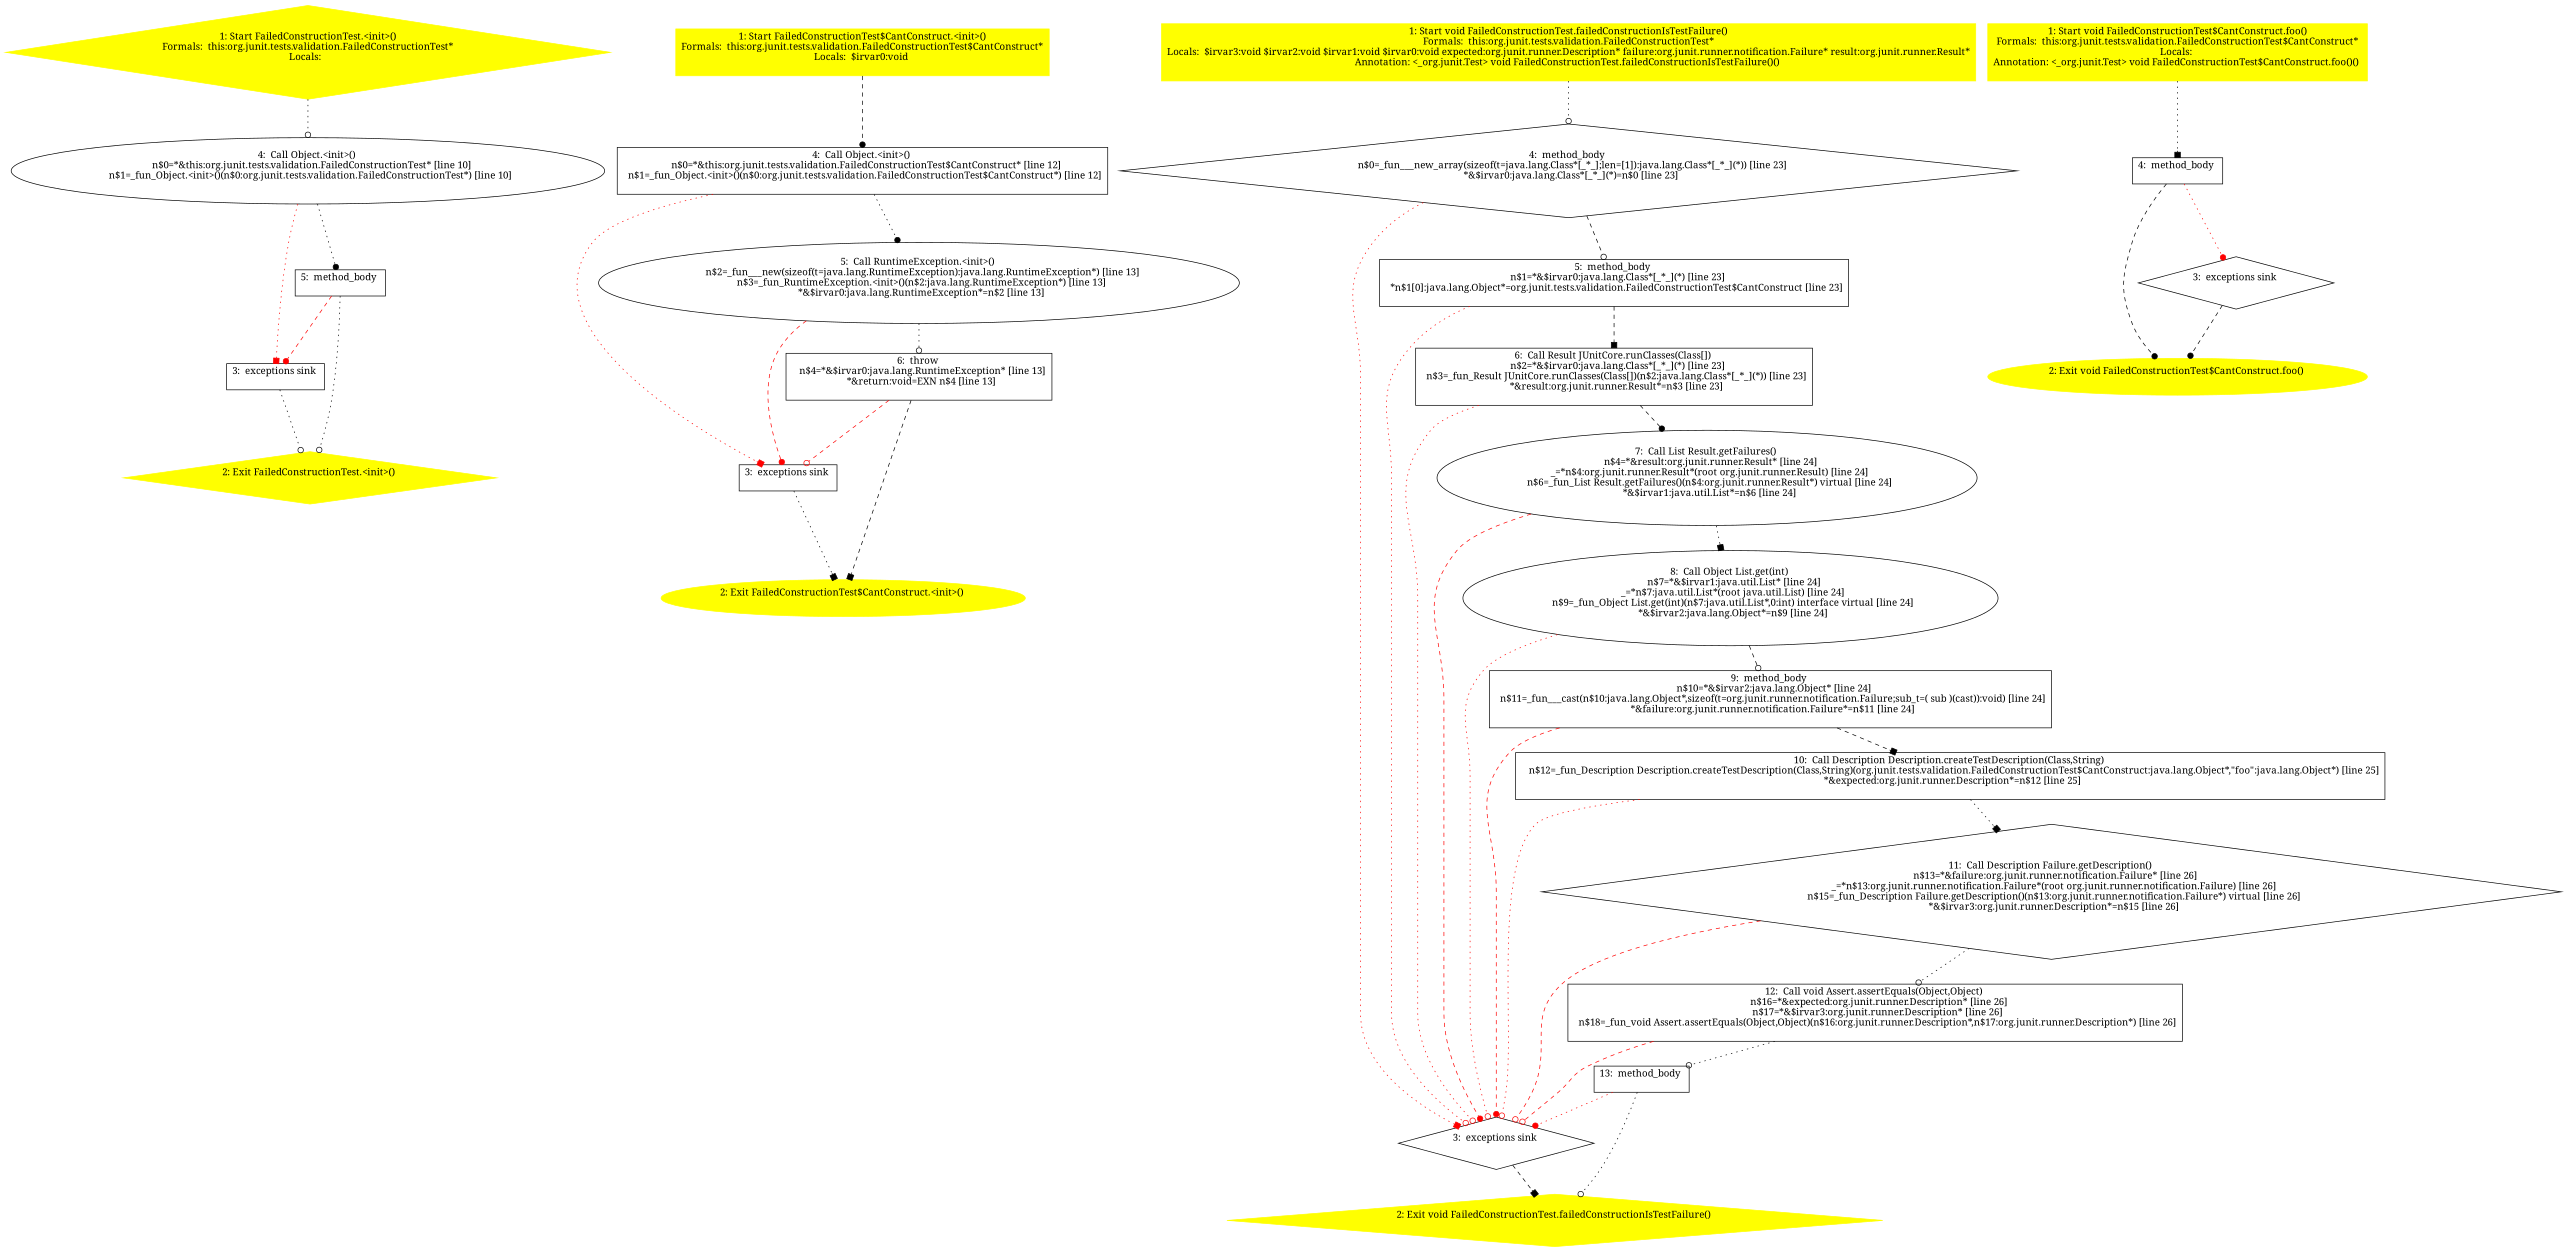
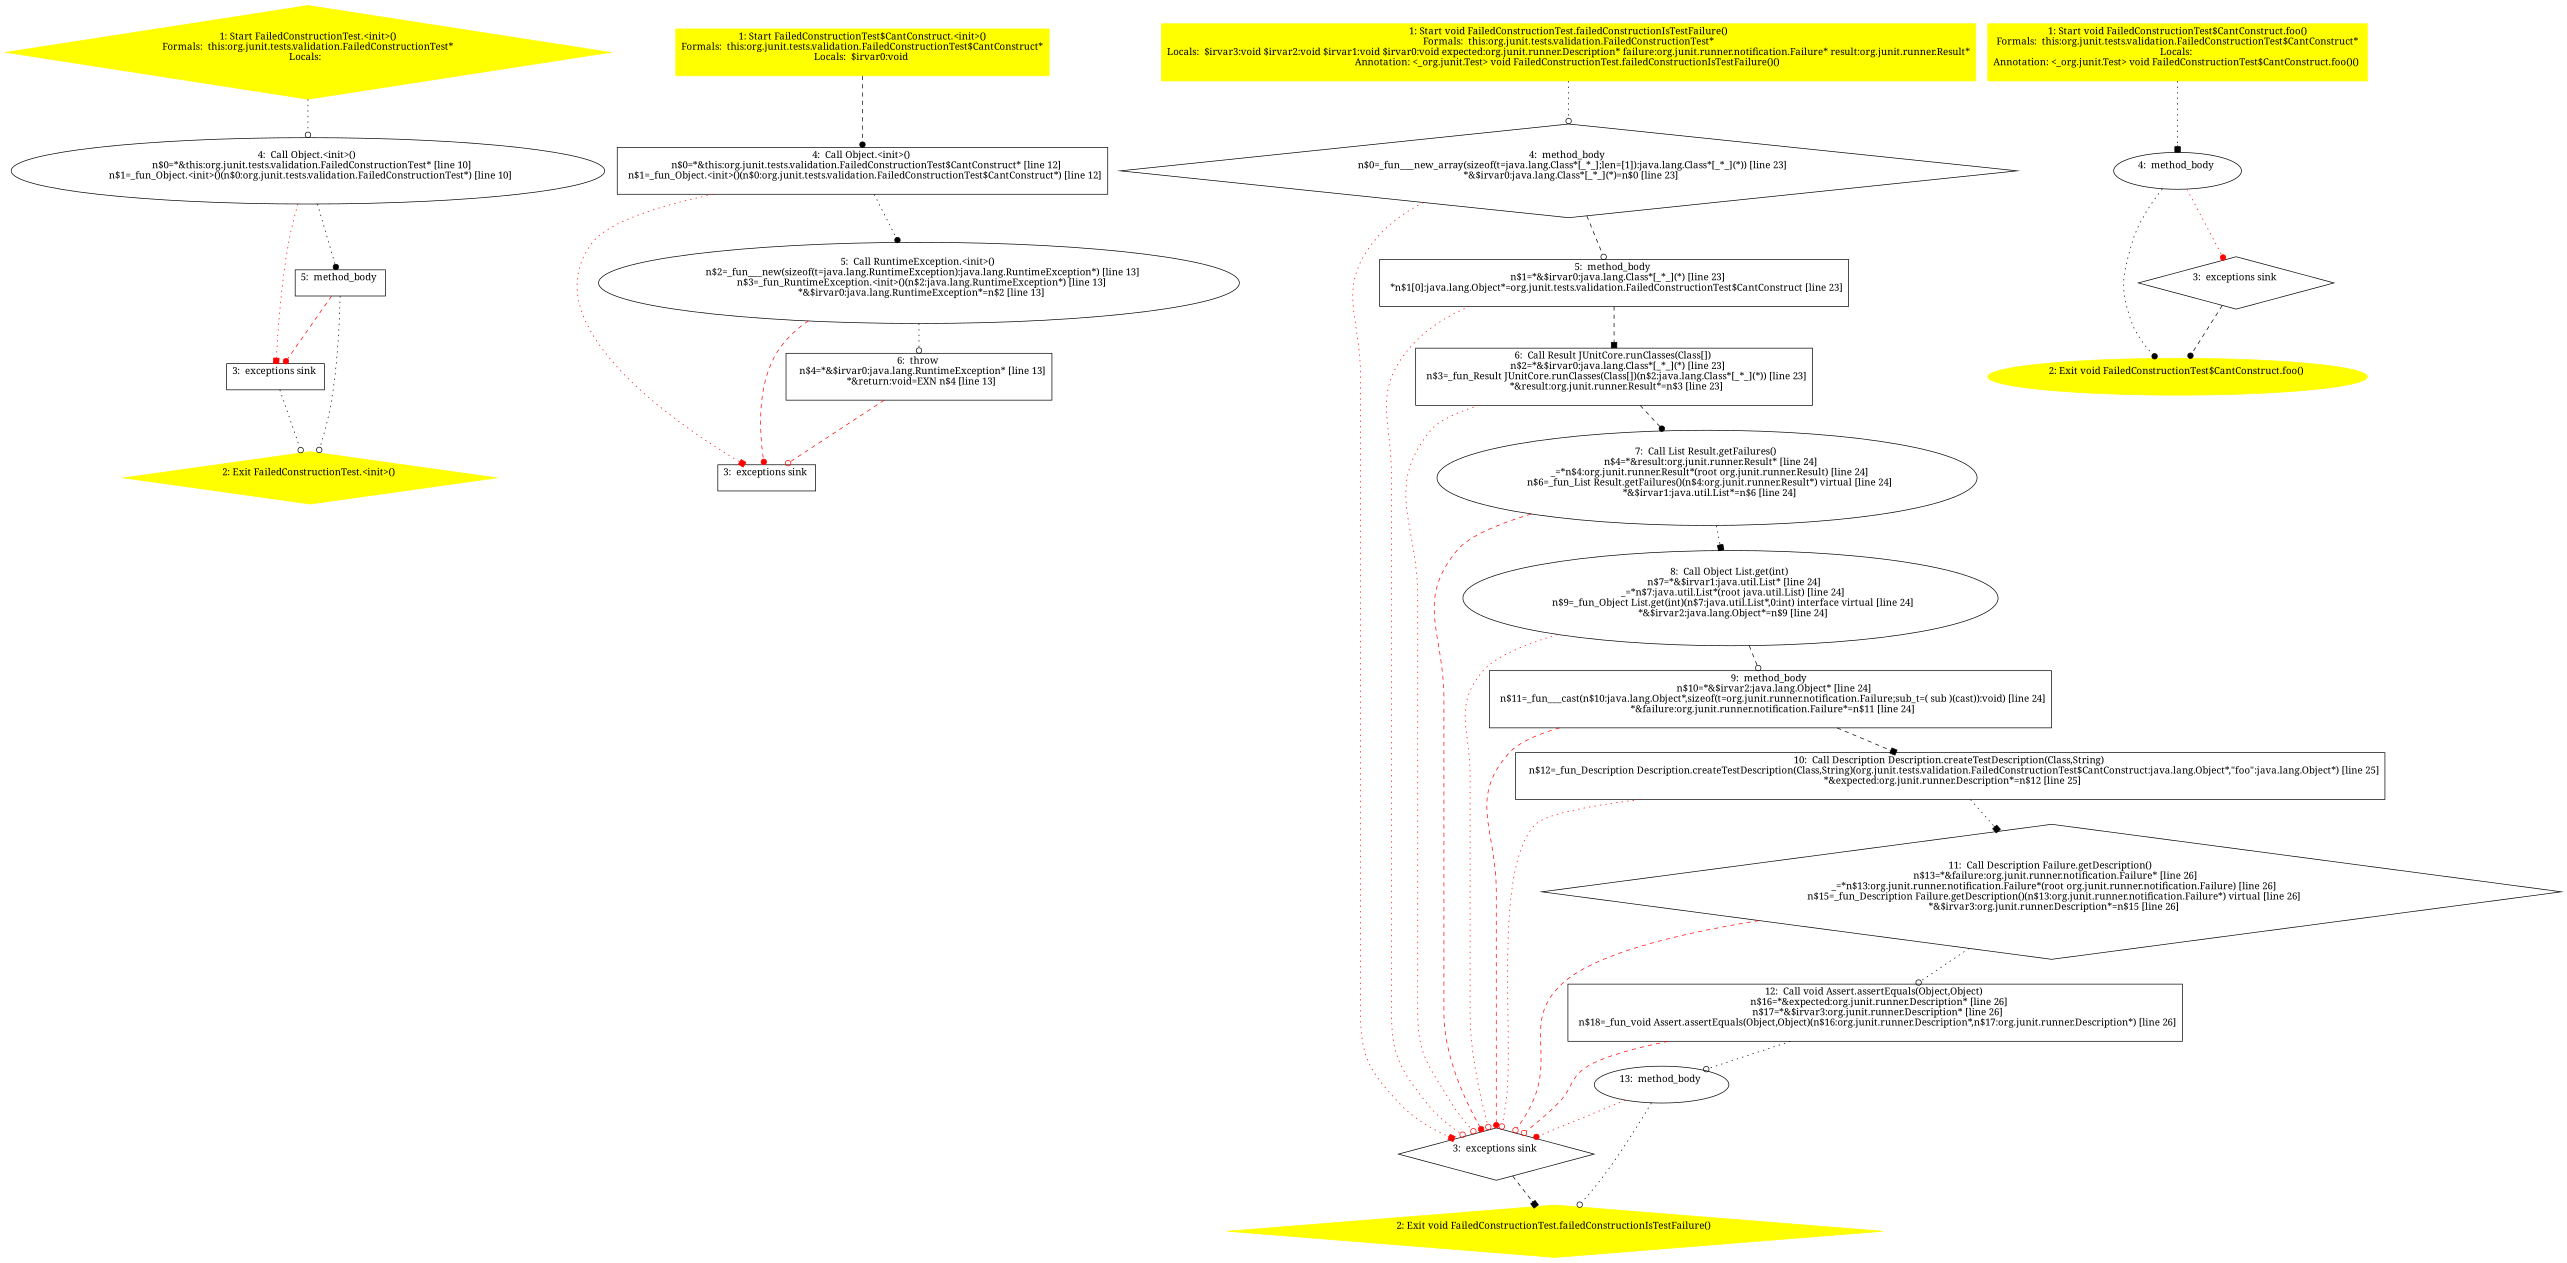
(2178, 171) -> (2178, 171)
(2126, 268) -> (2125, 271)
(843, 598) -> none
(1642, 1079) -> (1662, 1085)
